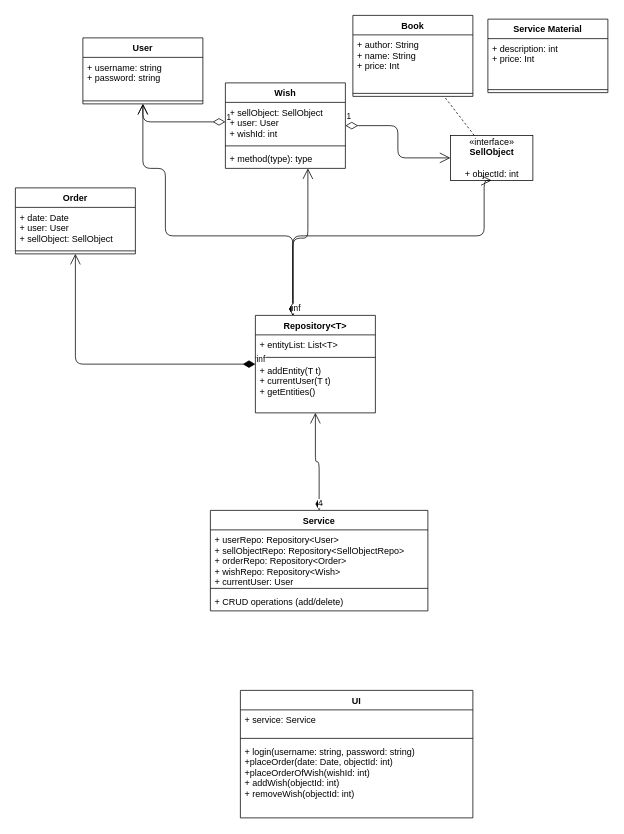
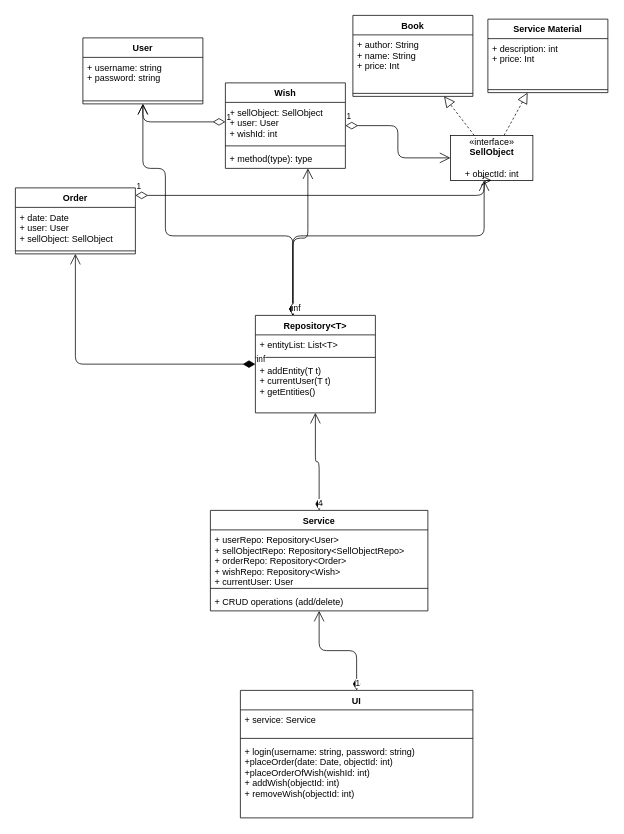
(448, 102) -> (451, 106)
none -> (513, 119)
none -> (314, 195)
none -> (333, 651)
